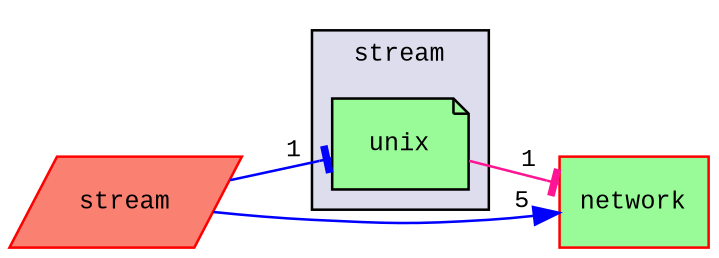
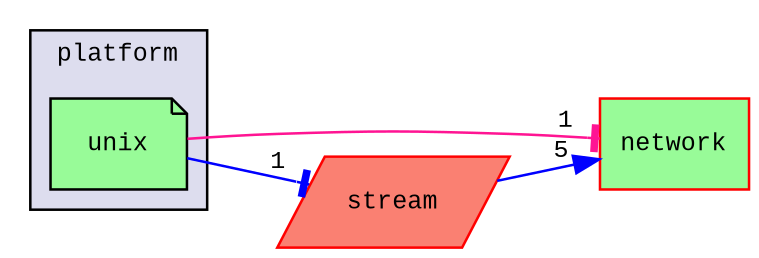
(400, 54) -> (119, 54)
(275, 171) -> (242, 170)
